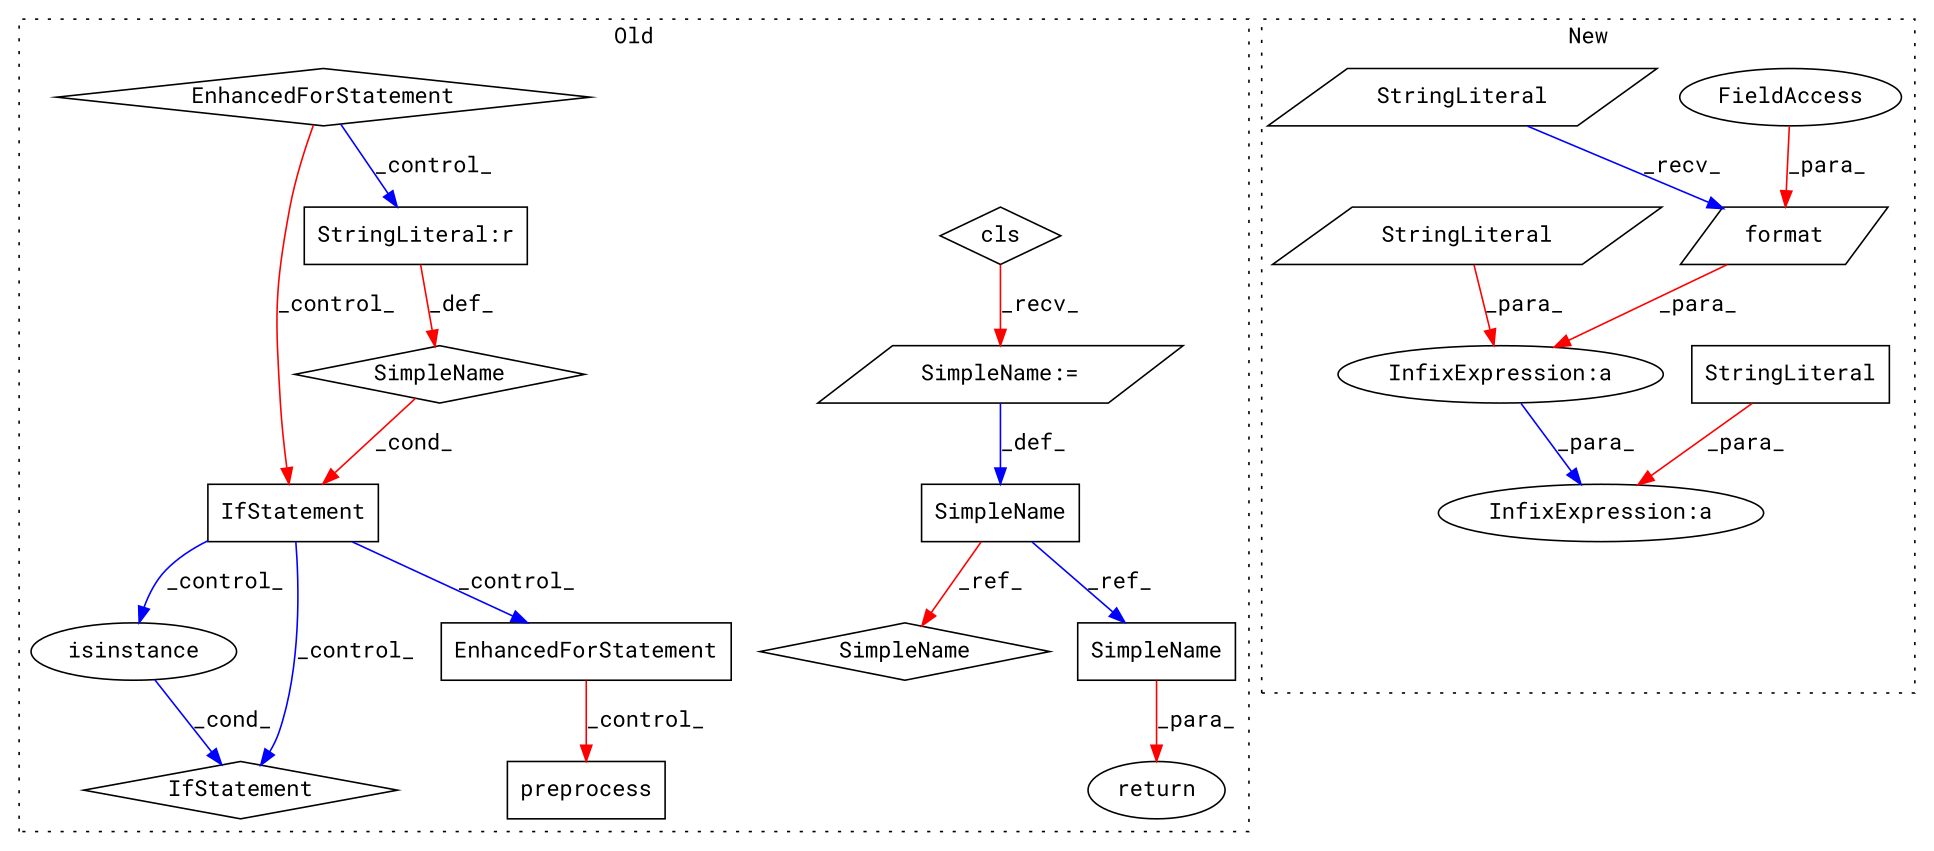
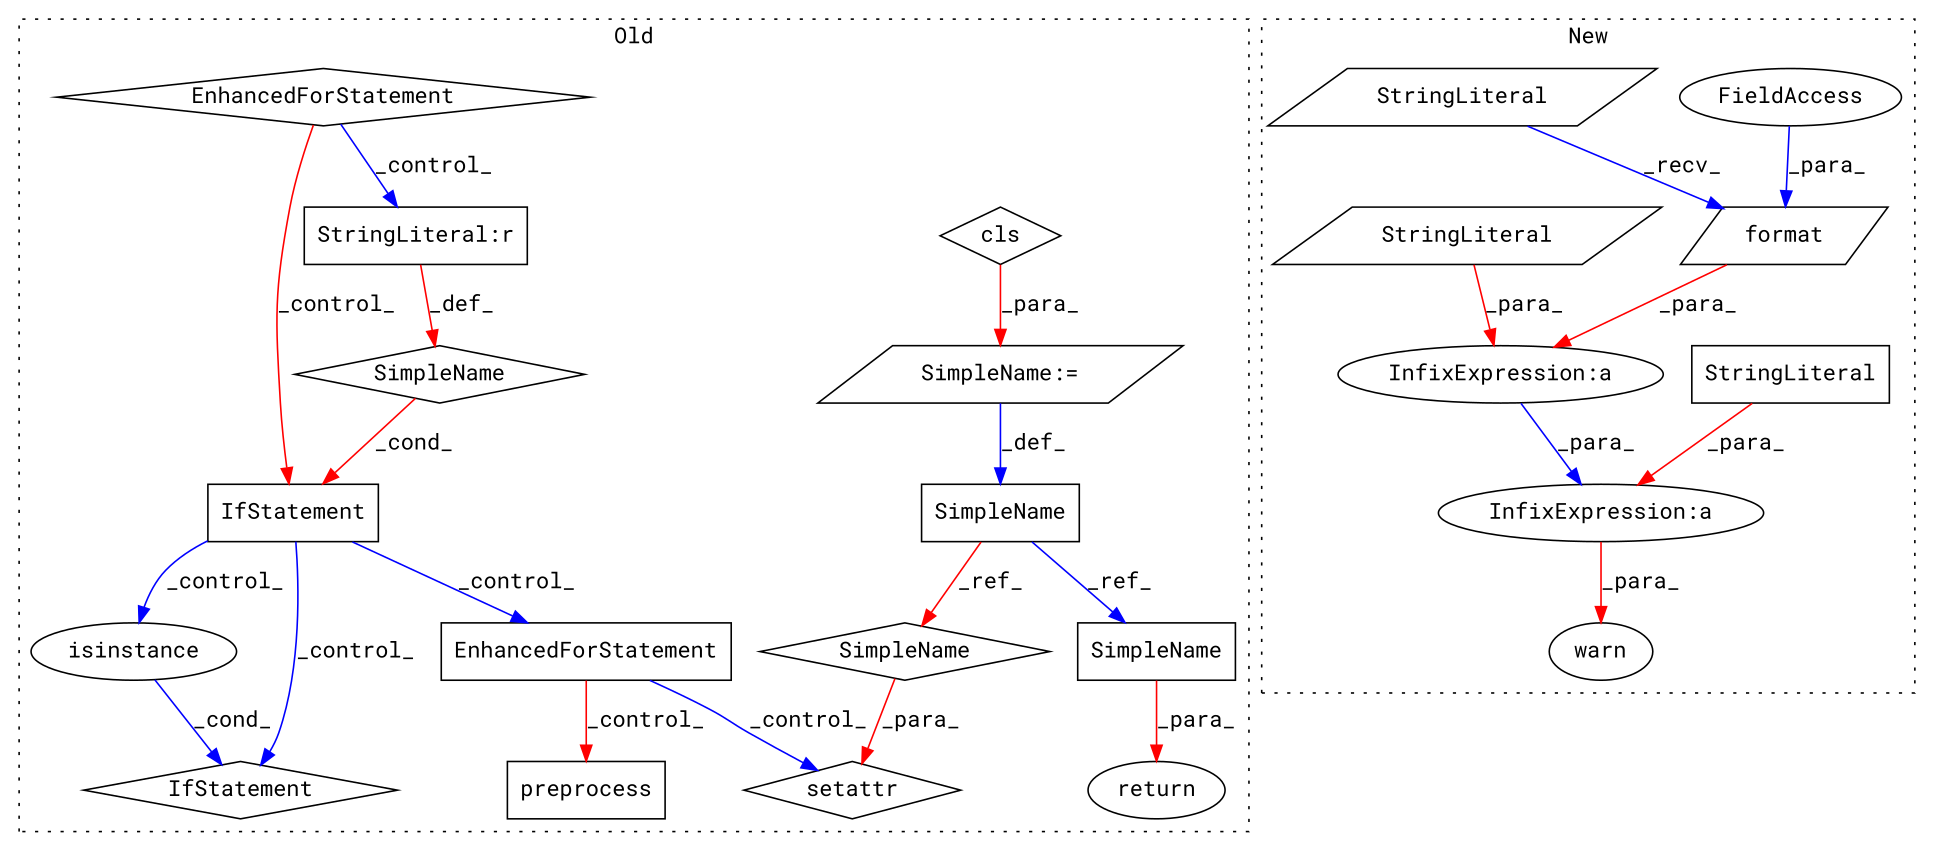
(1788, 158) -> (1788, 158)
(1040, 305) -> (1040, 305)
none -> (1601, 652)
none -> (852, 790)
